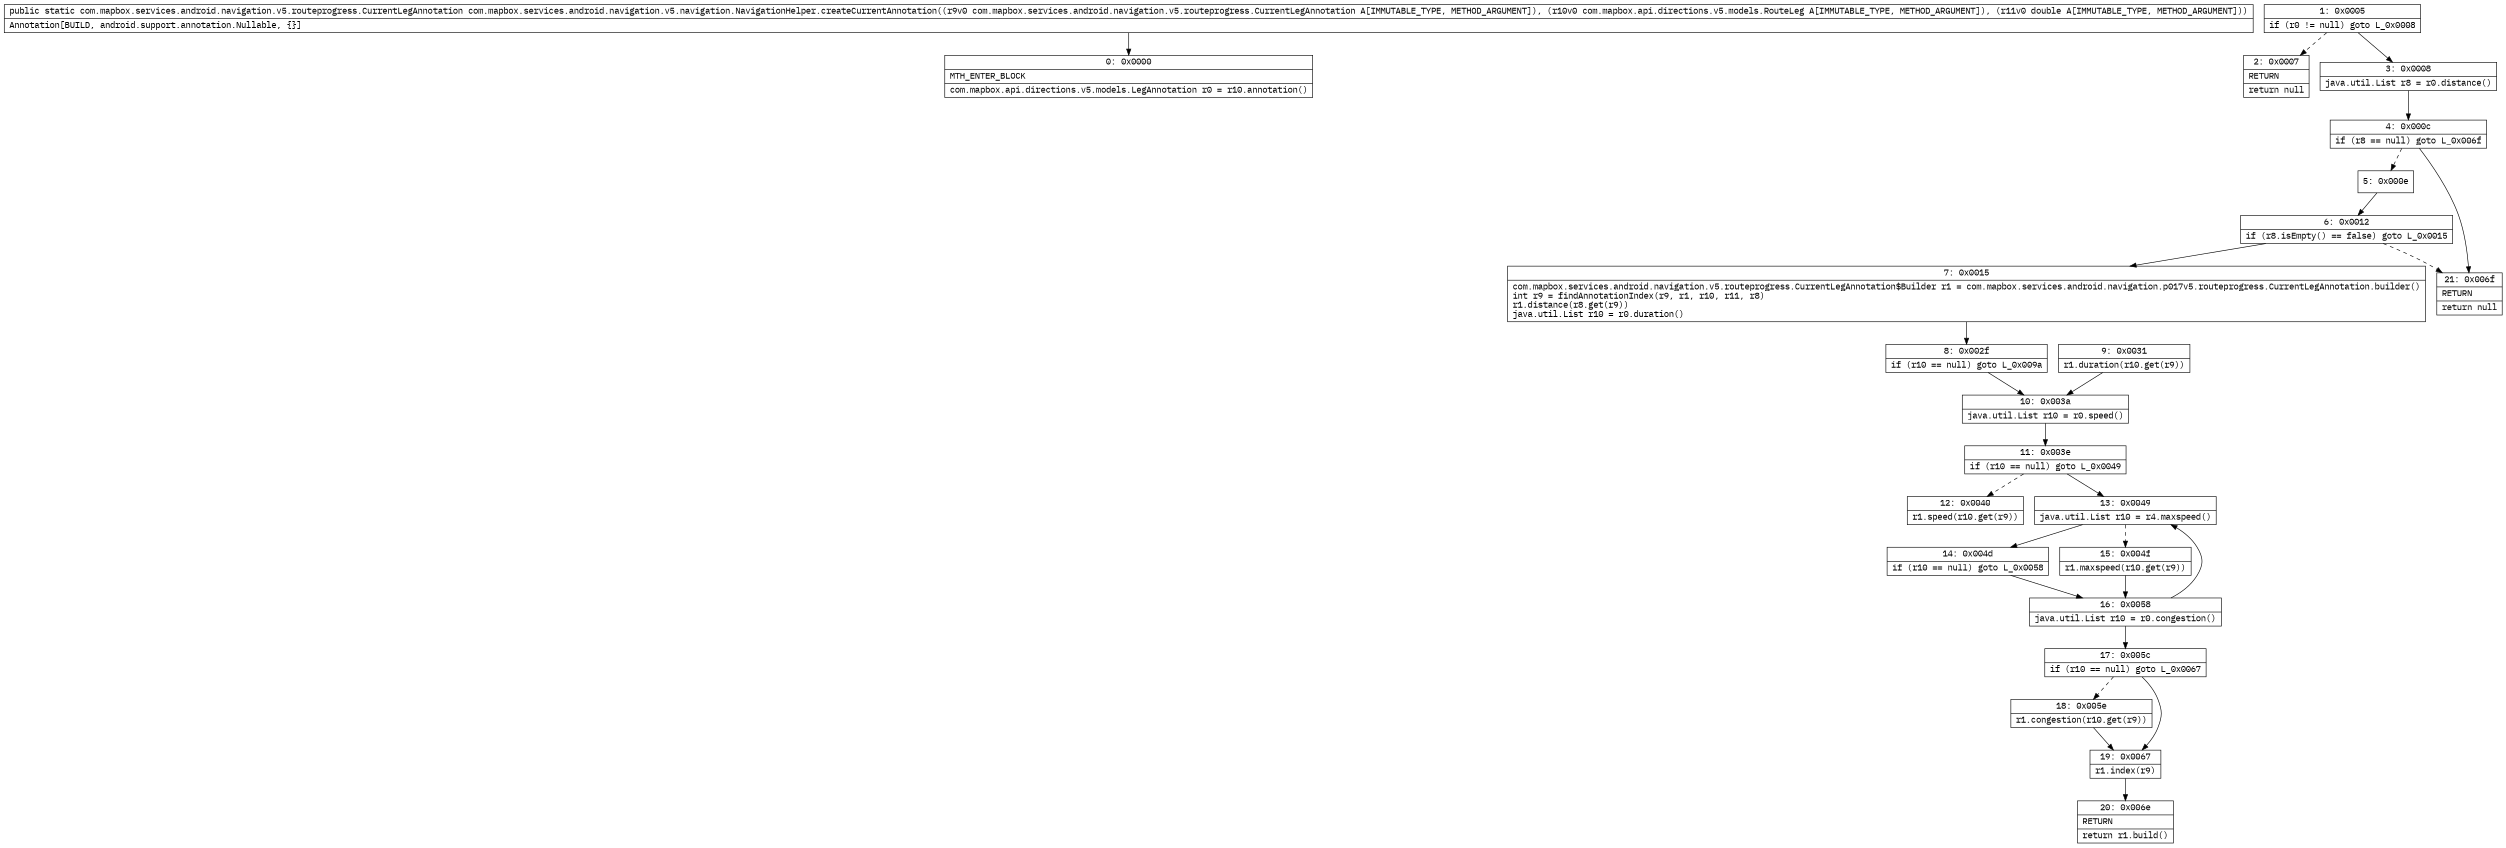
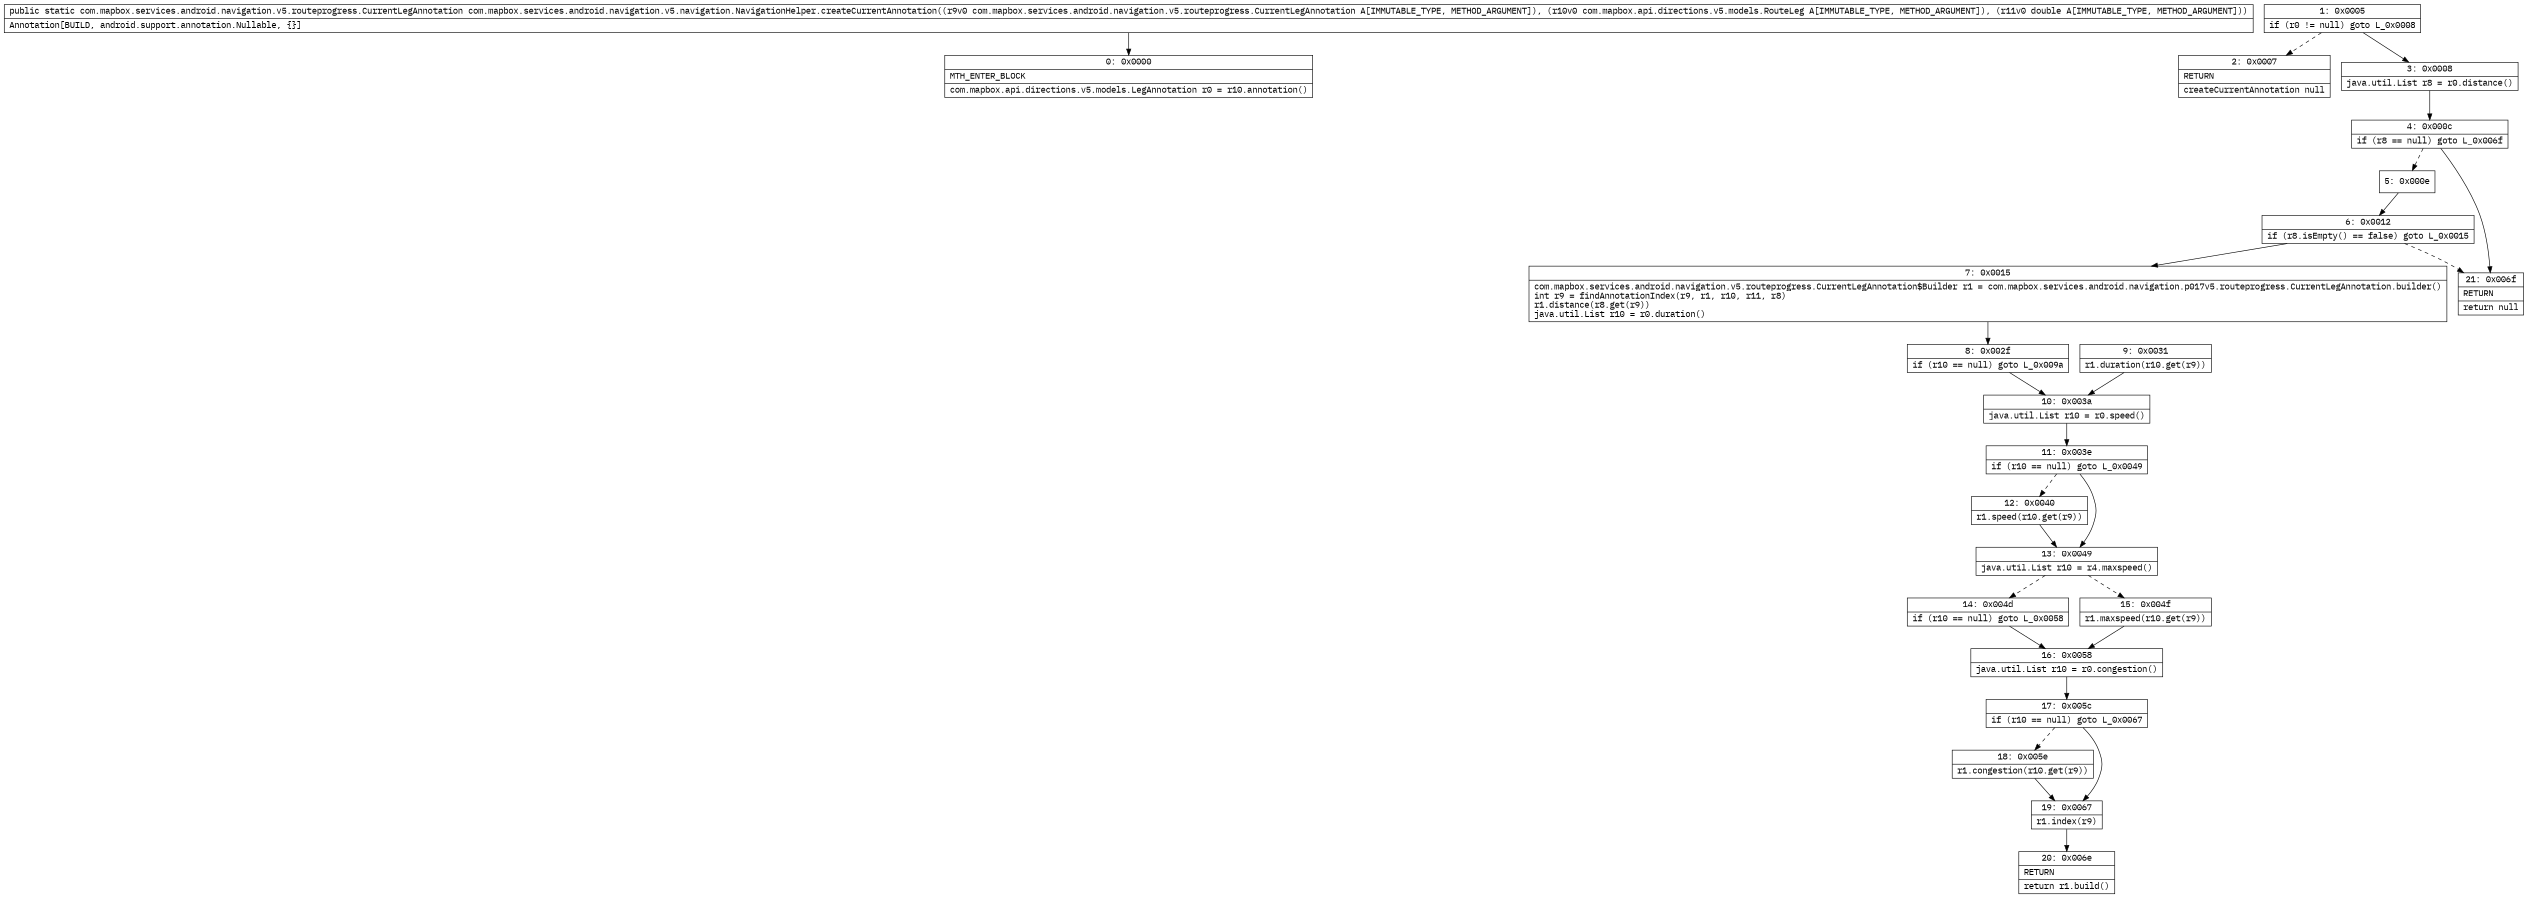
(2276, 90) -> (2254, 90)
(2050, 535) -> (2030, 585)
(2202, 564) -> (2046, 533)
